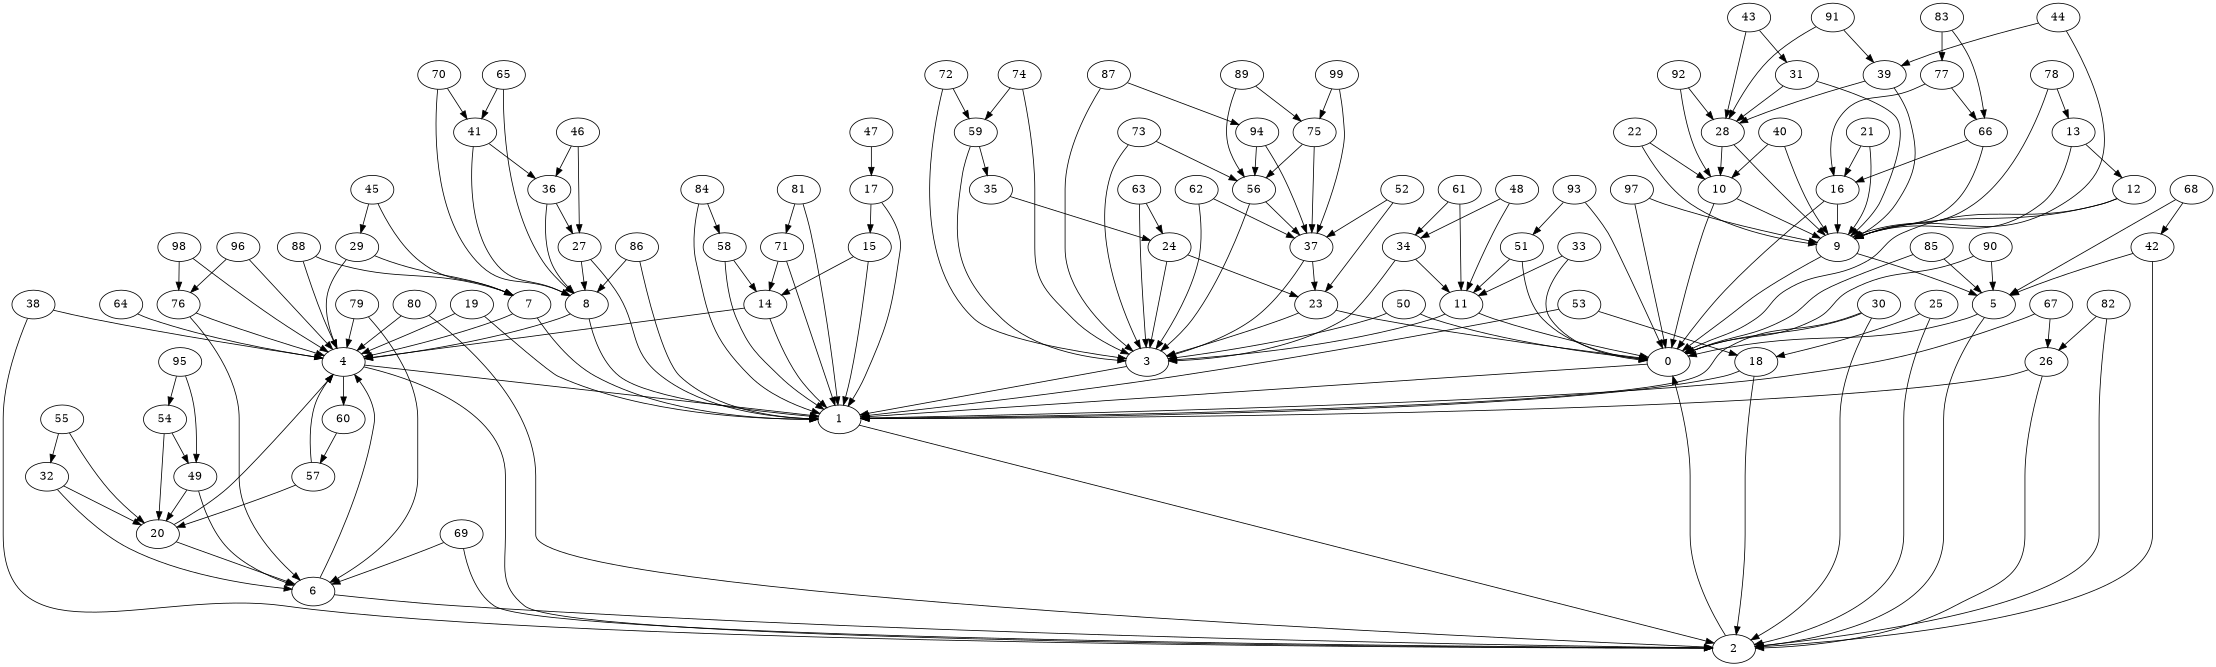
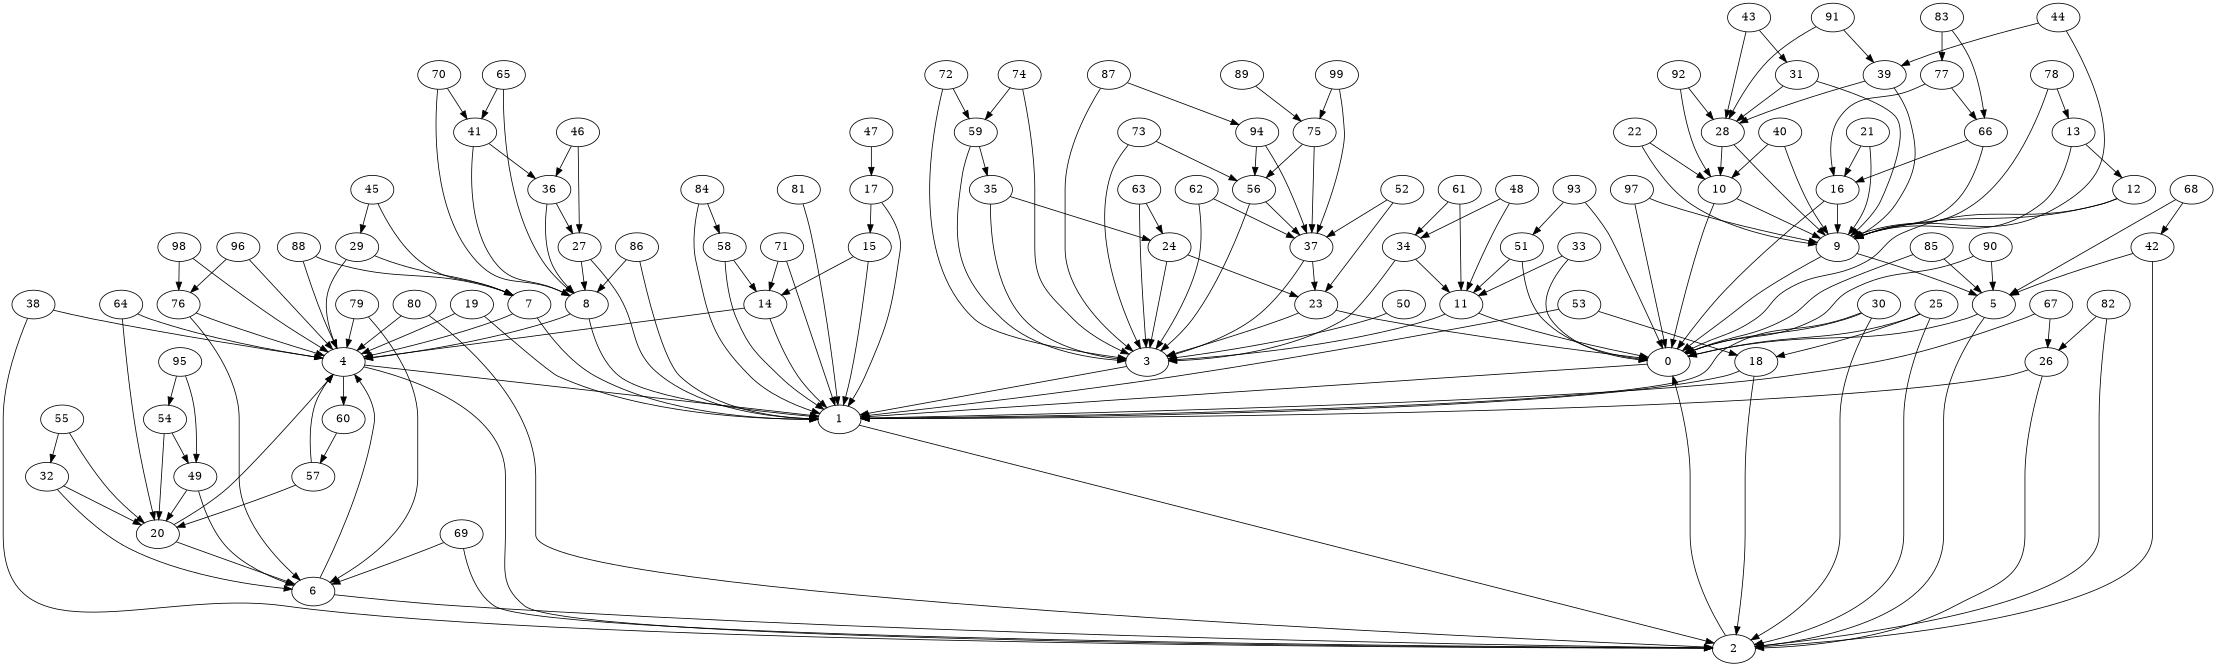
(1227, 130) -> none
(792, 215) -> none
none -> (1018, 312)
(1474, 330) -> (1809, 337)
none -> (134, 416)
